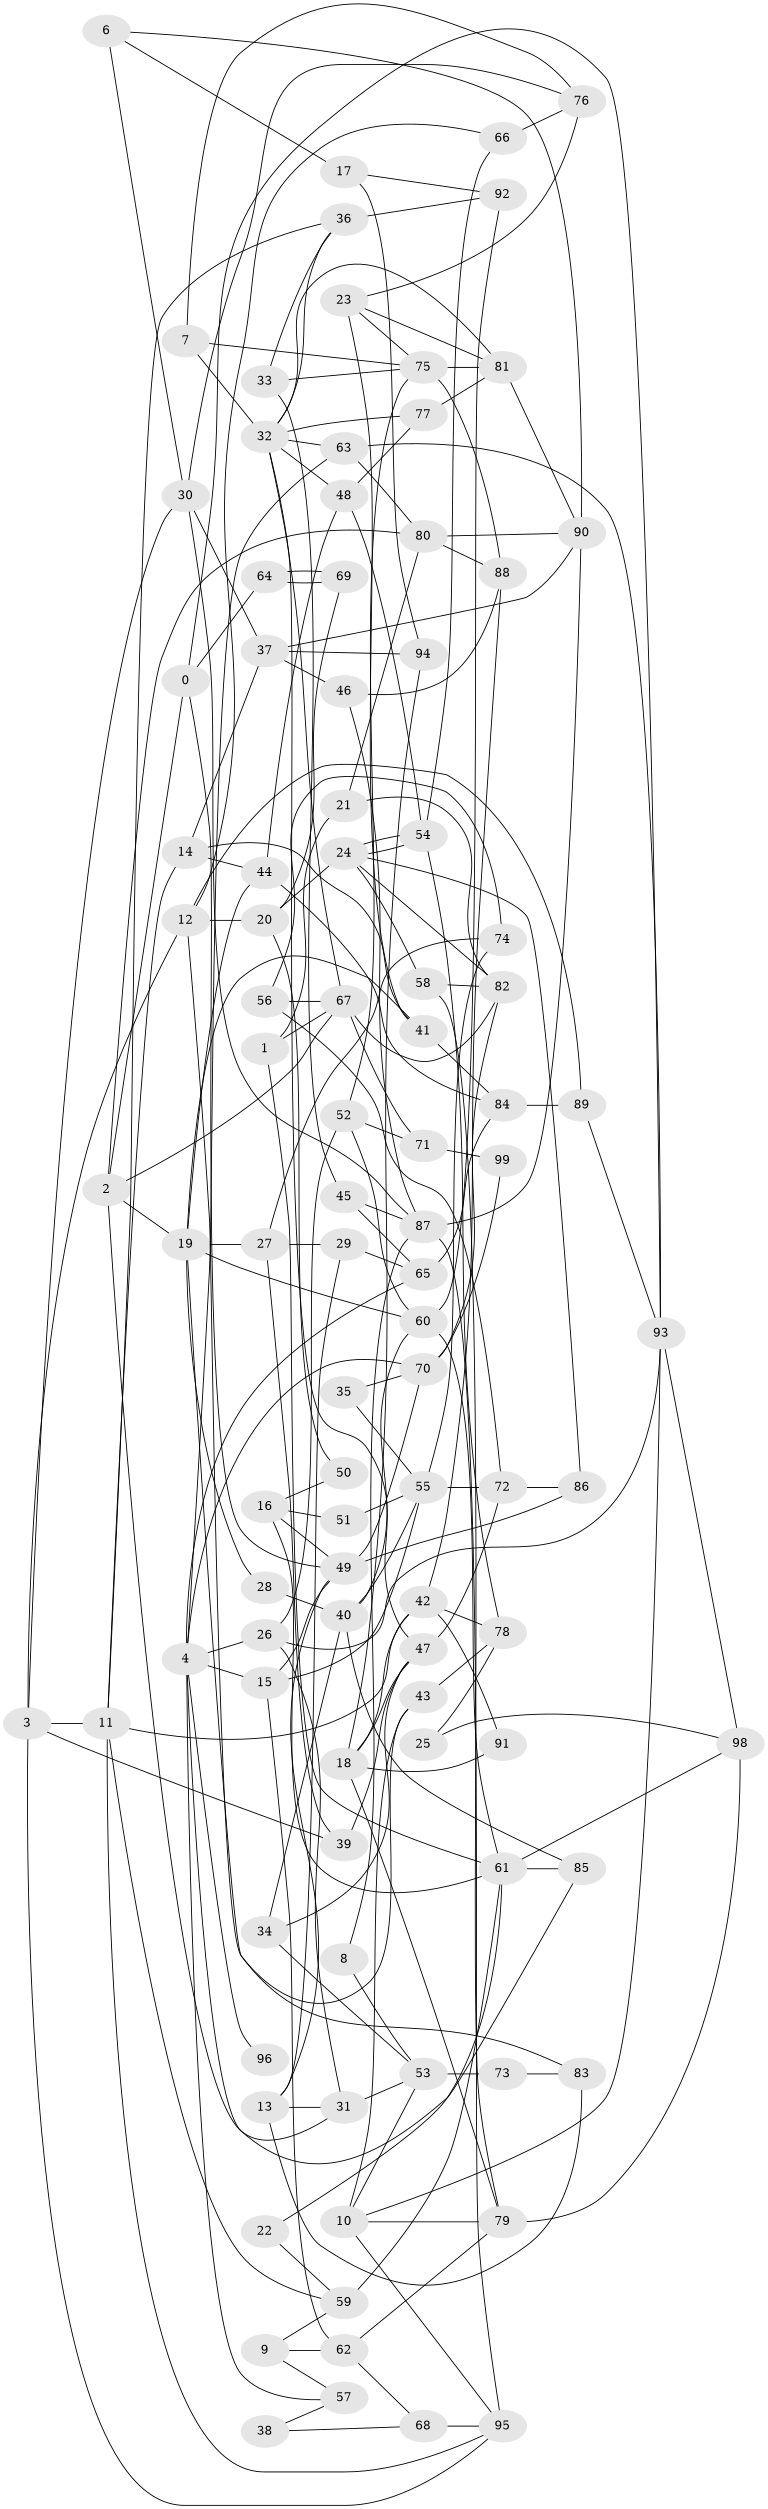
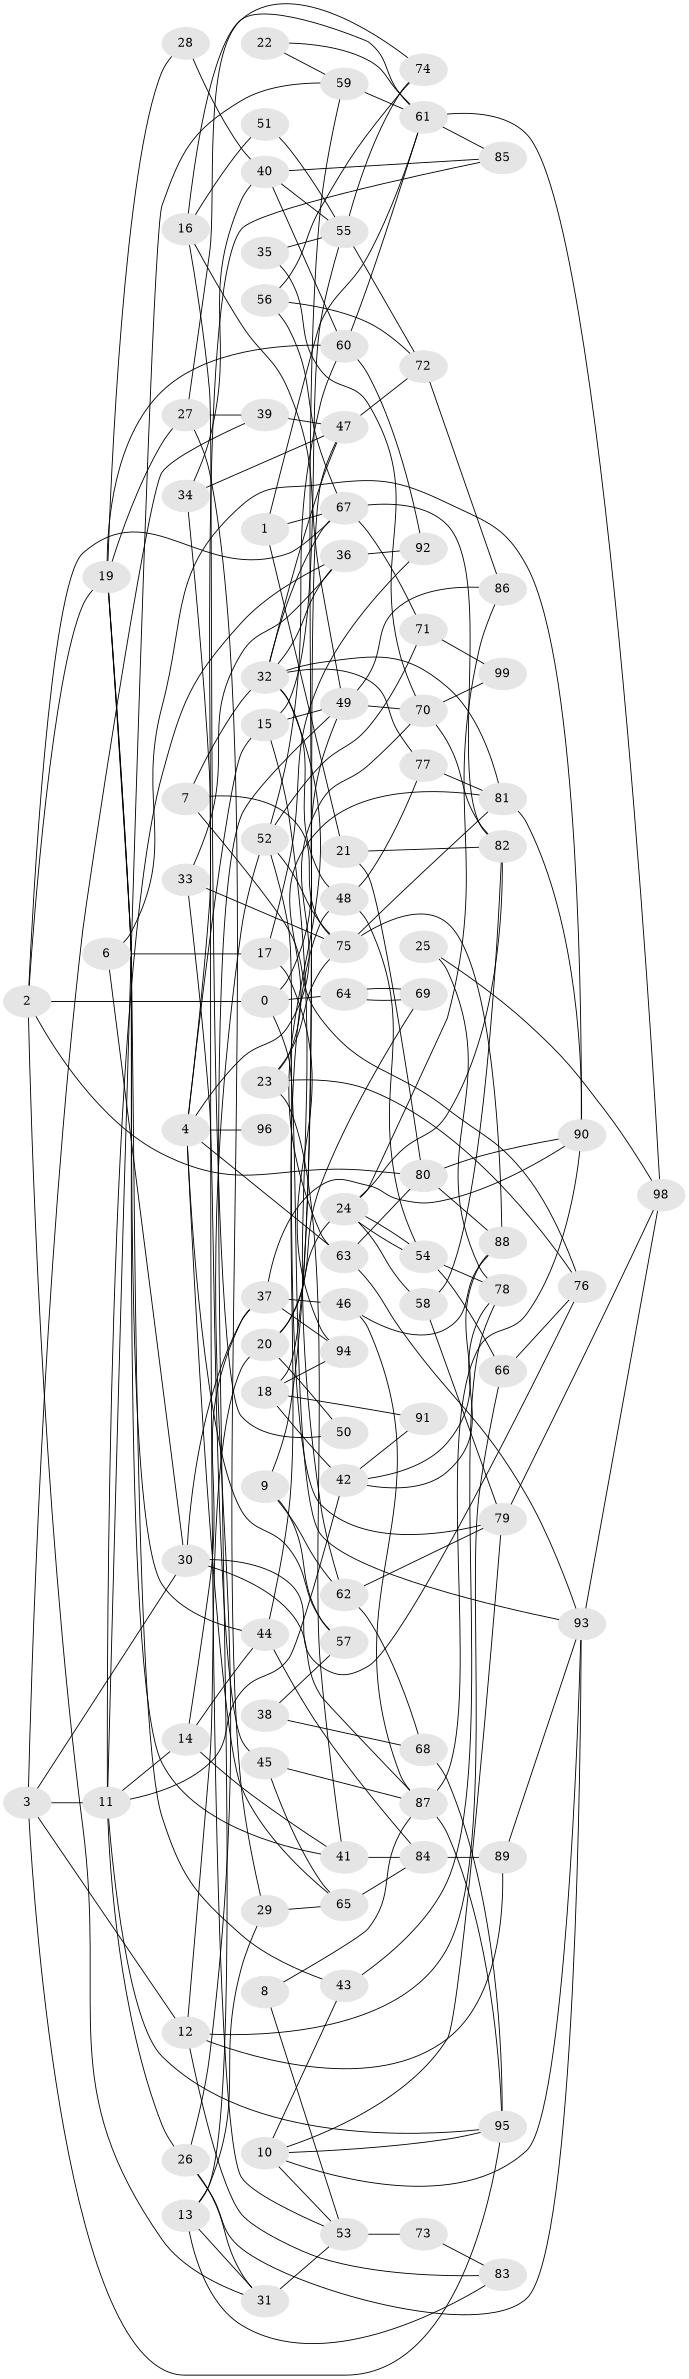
(226, 1647) -> (125, 1986)
(428, 1992) -> (292, 1264)
